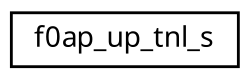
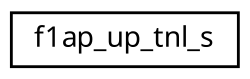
(125, 40) -> (125, 40)
